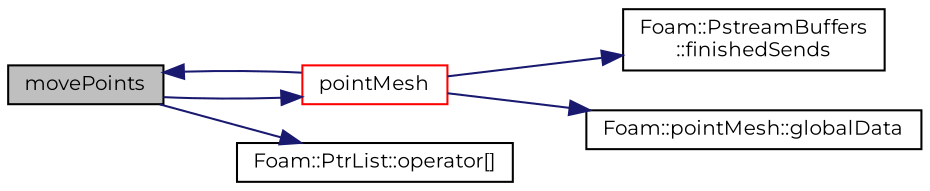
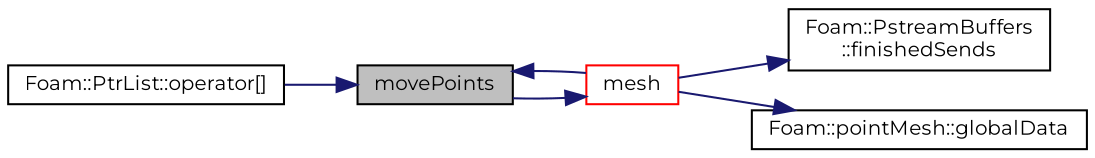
(375, 85) -> (632, 85)
(220, 121) -> (311, 85)
